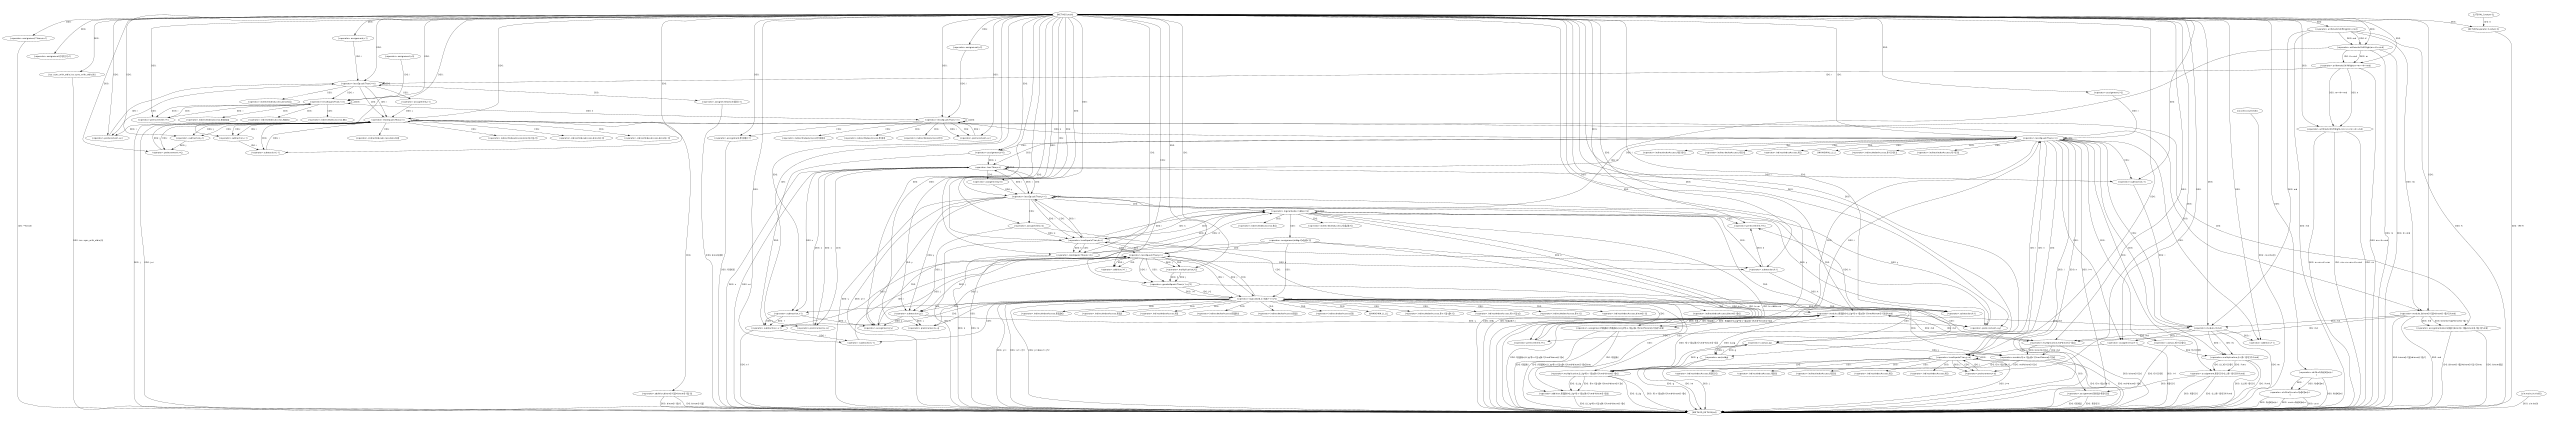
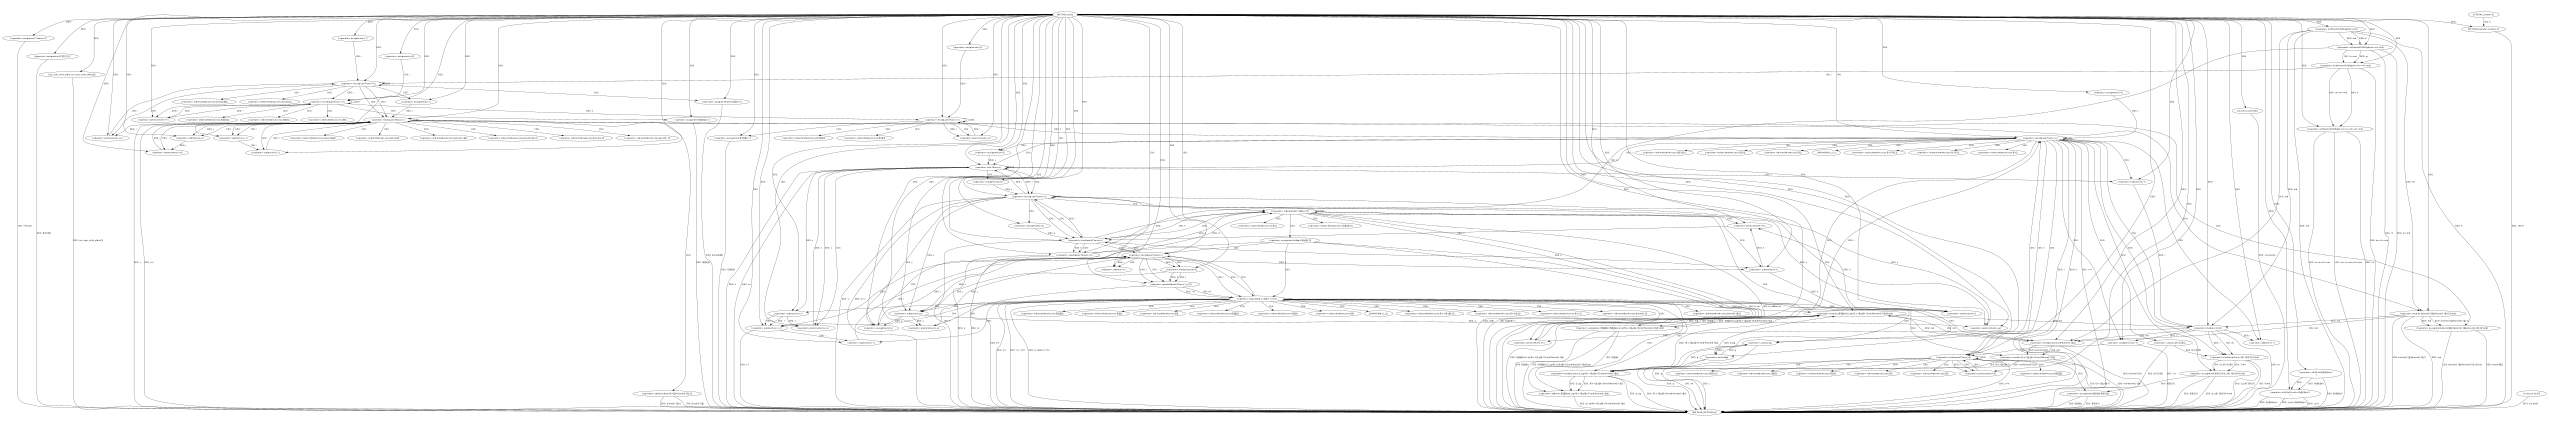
none -> (718, 15)
none -> (854, 16)
none -> (1701, 16)
none -> (709, 17)
none -> (2245, 21)
none -> (1016, 99)
none -> (204, 102)
none -> (692, 120)
none -> (313, 138)
none -> (443, 138)
(923, 138) -> none
none -> (1998, 153)
(804, 169) -> (769, 35)
none -> (2263, 227)
none -> (1435, 233)
(943, 246) -> (1041, 273)
(1584, 293) -> (990, 388)
(1367, 297) -> (1491, 300)
(832, 321) -> (790, 323)
(1888, 349) -> (1653, 373)
none -> (2041, 374)
(2531, 394) -> (2531, 394)
none -> (688, 412)
